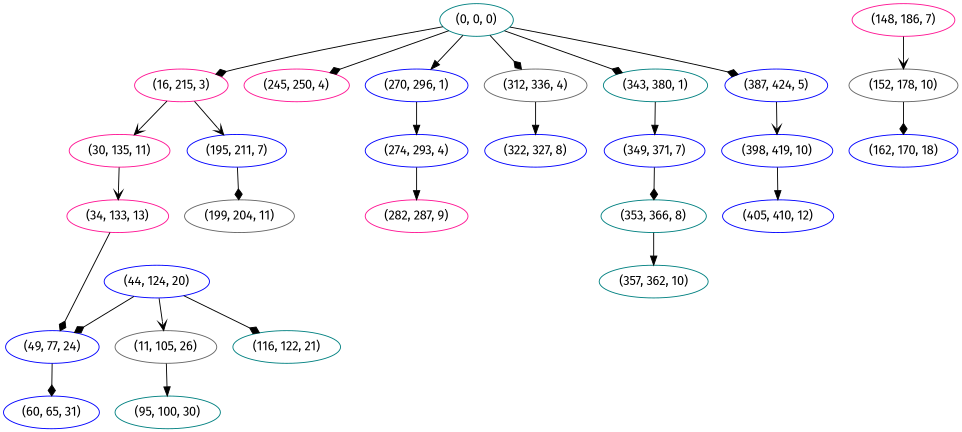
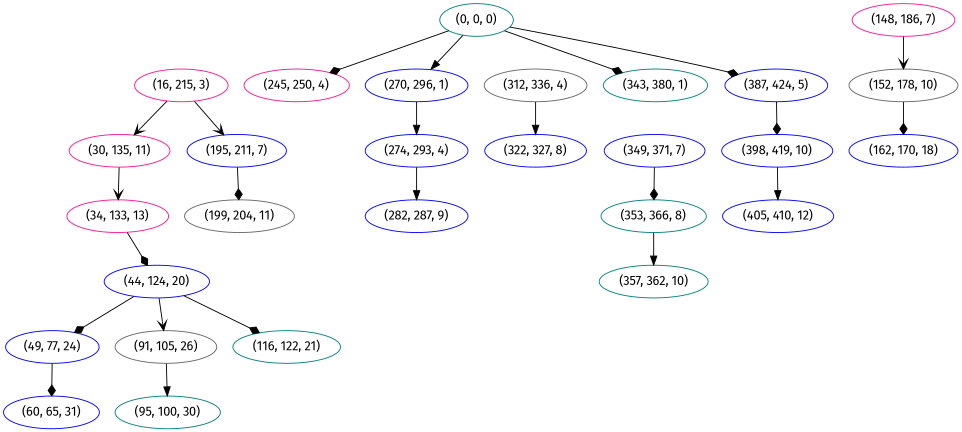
(334, 47) -> none
(502, 48) -> none
(655, 114) -> none
(777, 114) -> (777, 114)
(417, 216) -> (417, 216)
(88, 277) -> (134, 244)
(166, 347) -> (166, 347)
